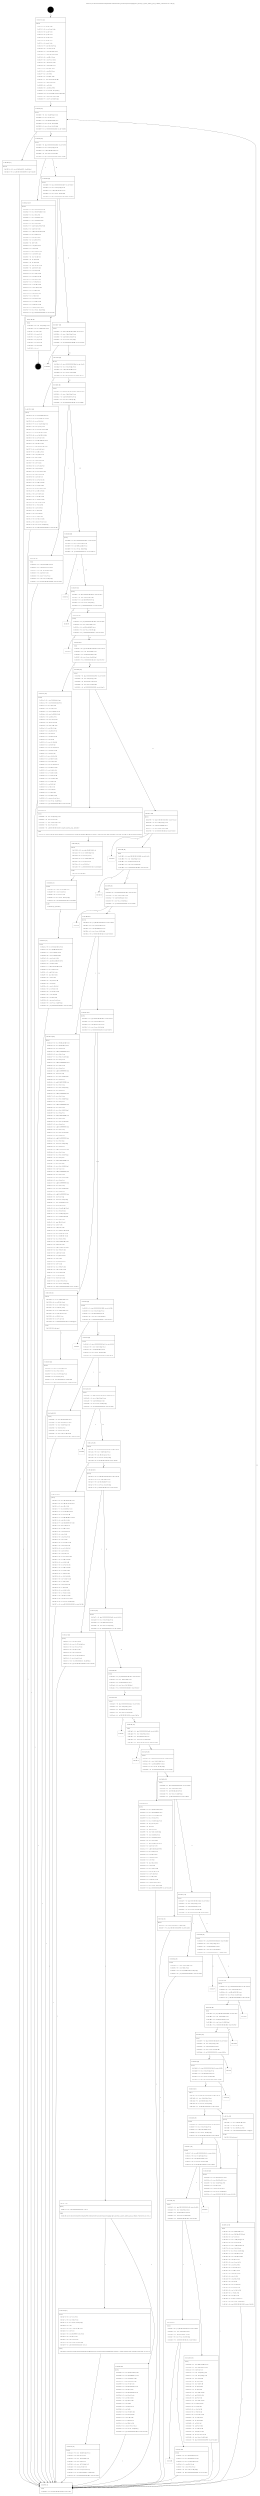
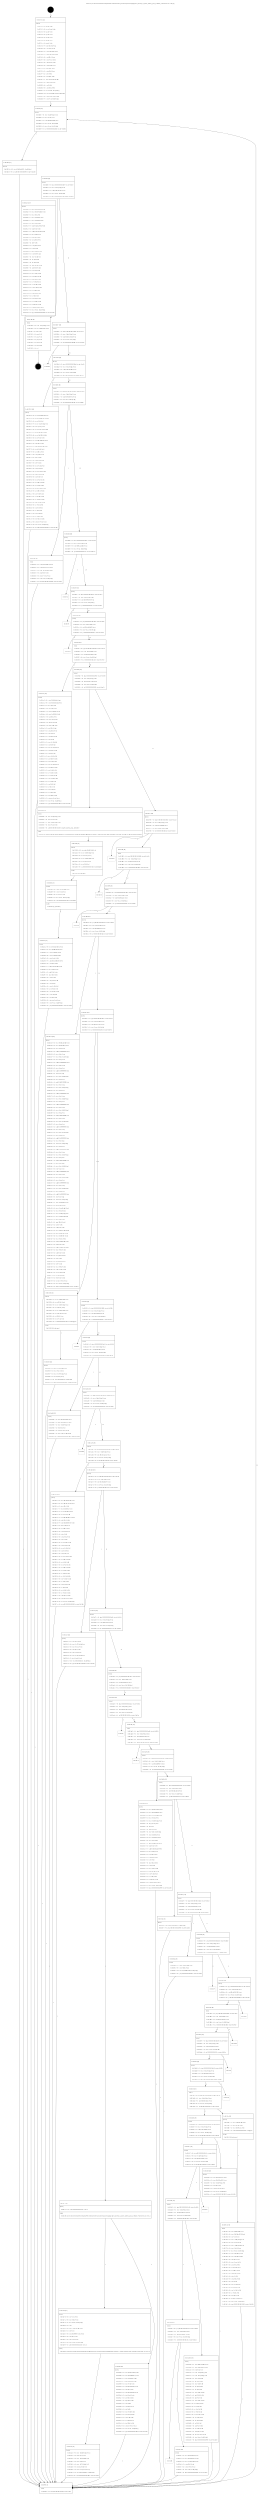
(51, 147) -> none
